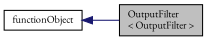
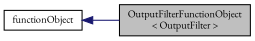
(161, 20) -> (185, 20)
